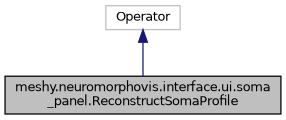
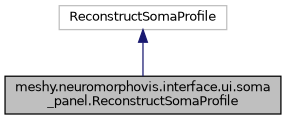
(143, 18) -> (143, 18)
